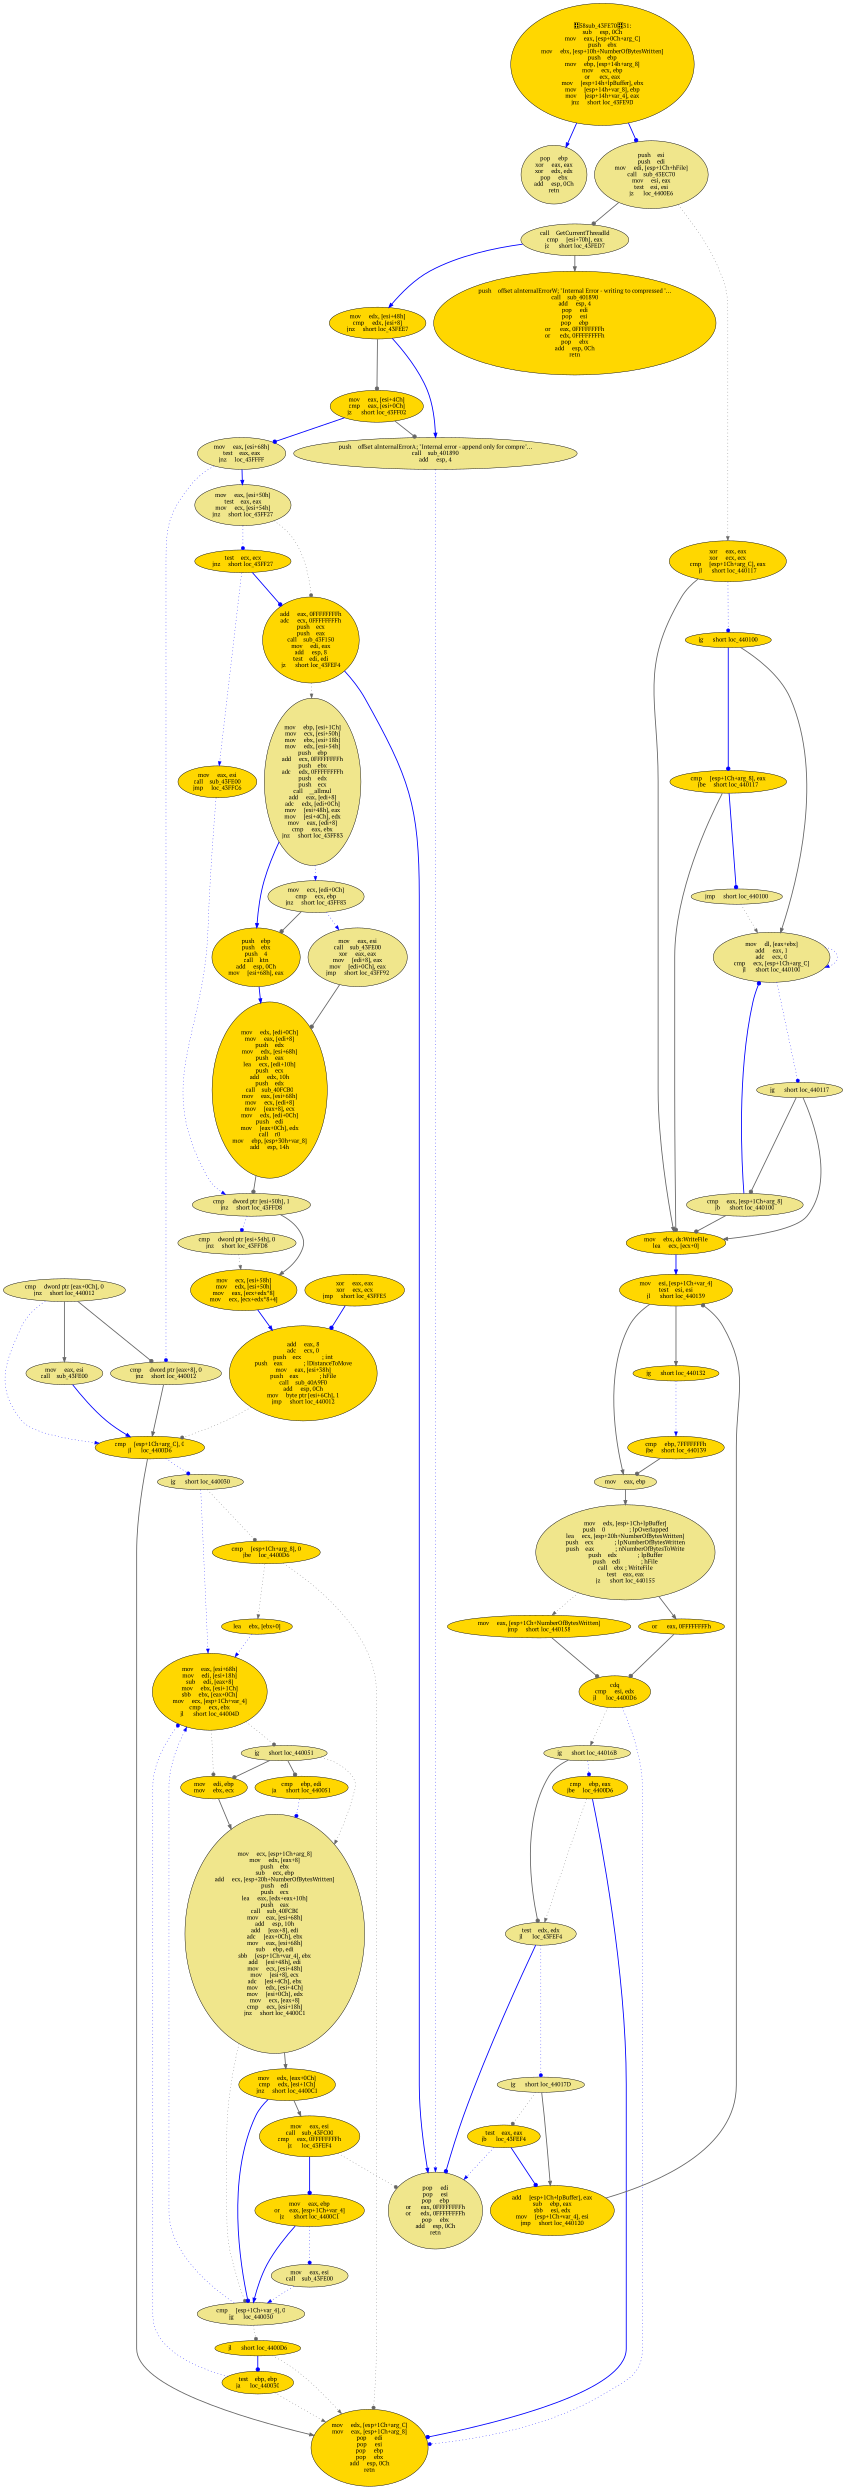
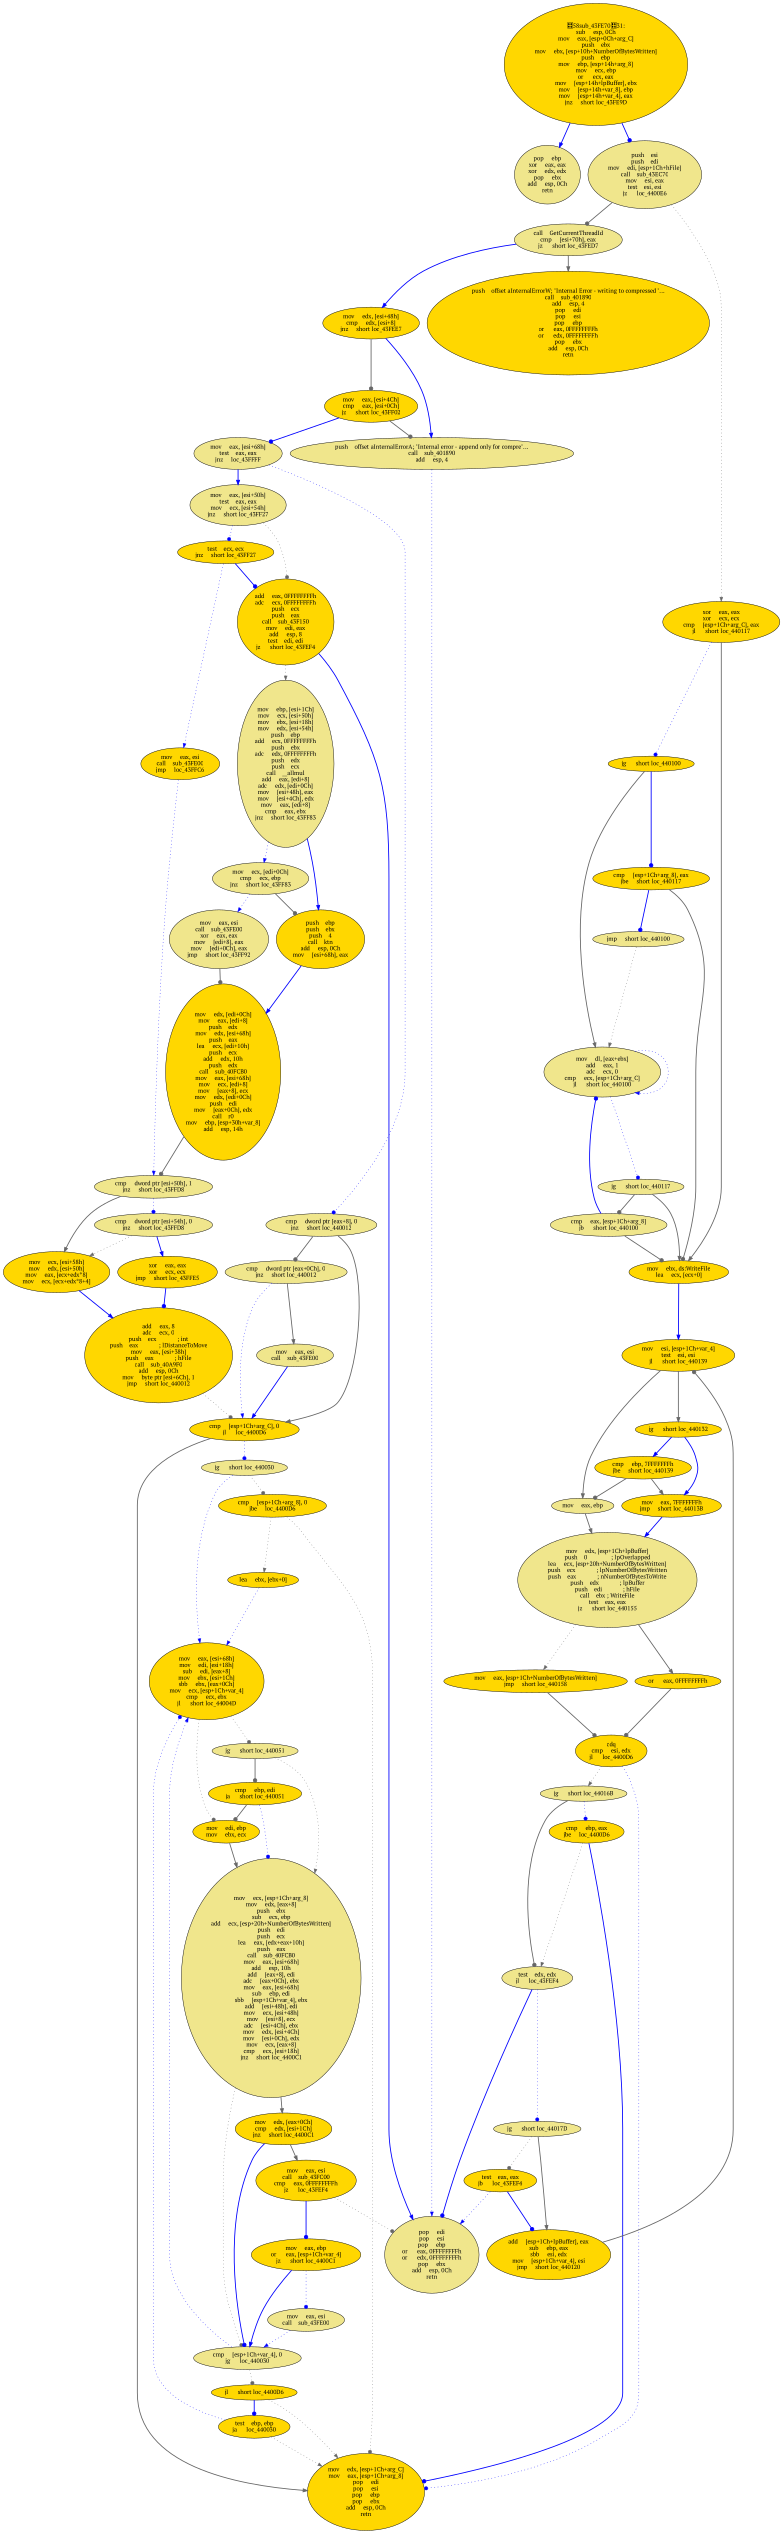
none -> (159, 1244)
(114, 1331) -> (305, 1247)
(676, 1406) -> (664, 1445)
none -> (672, 1506)
(253, 1769) -> (242, 1811)
